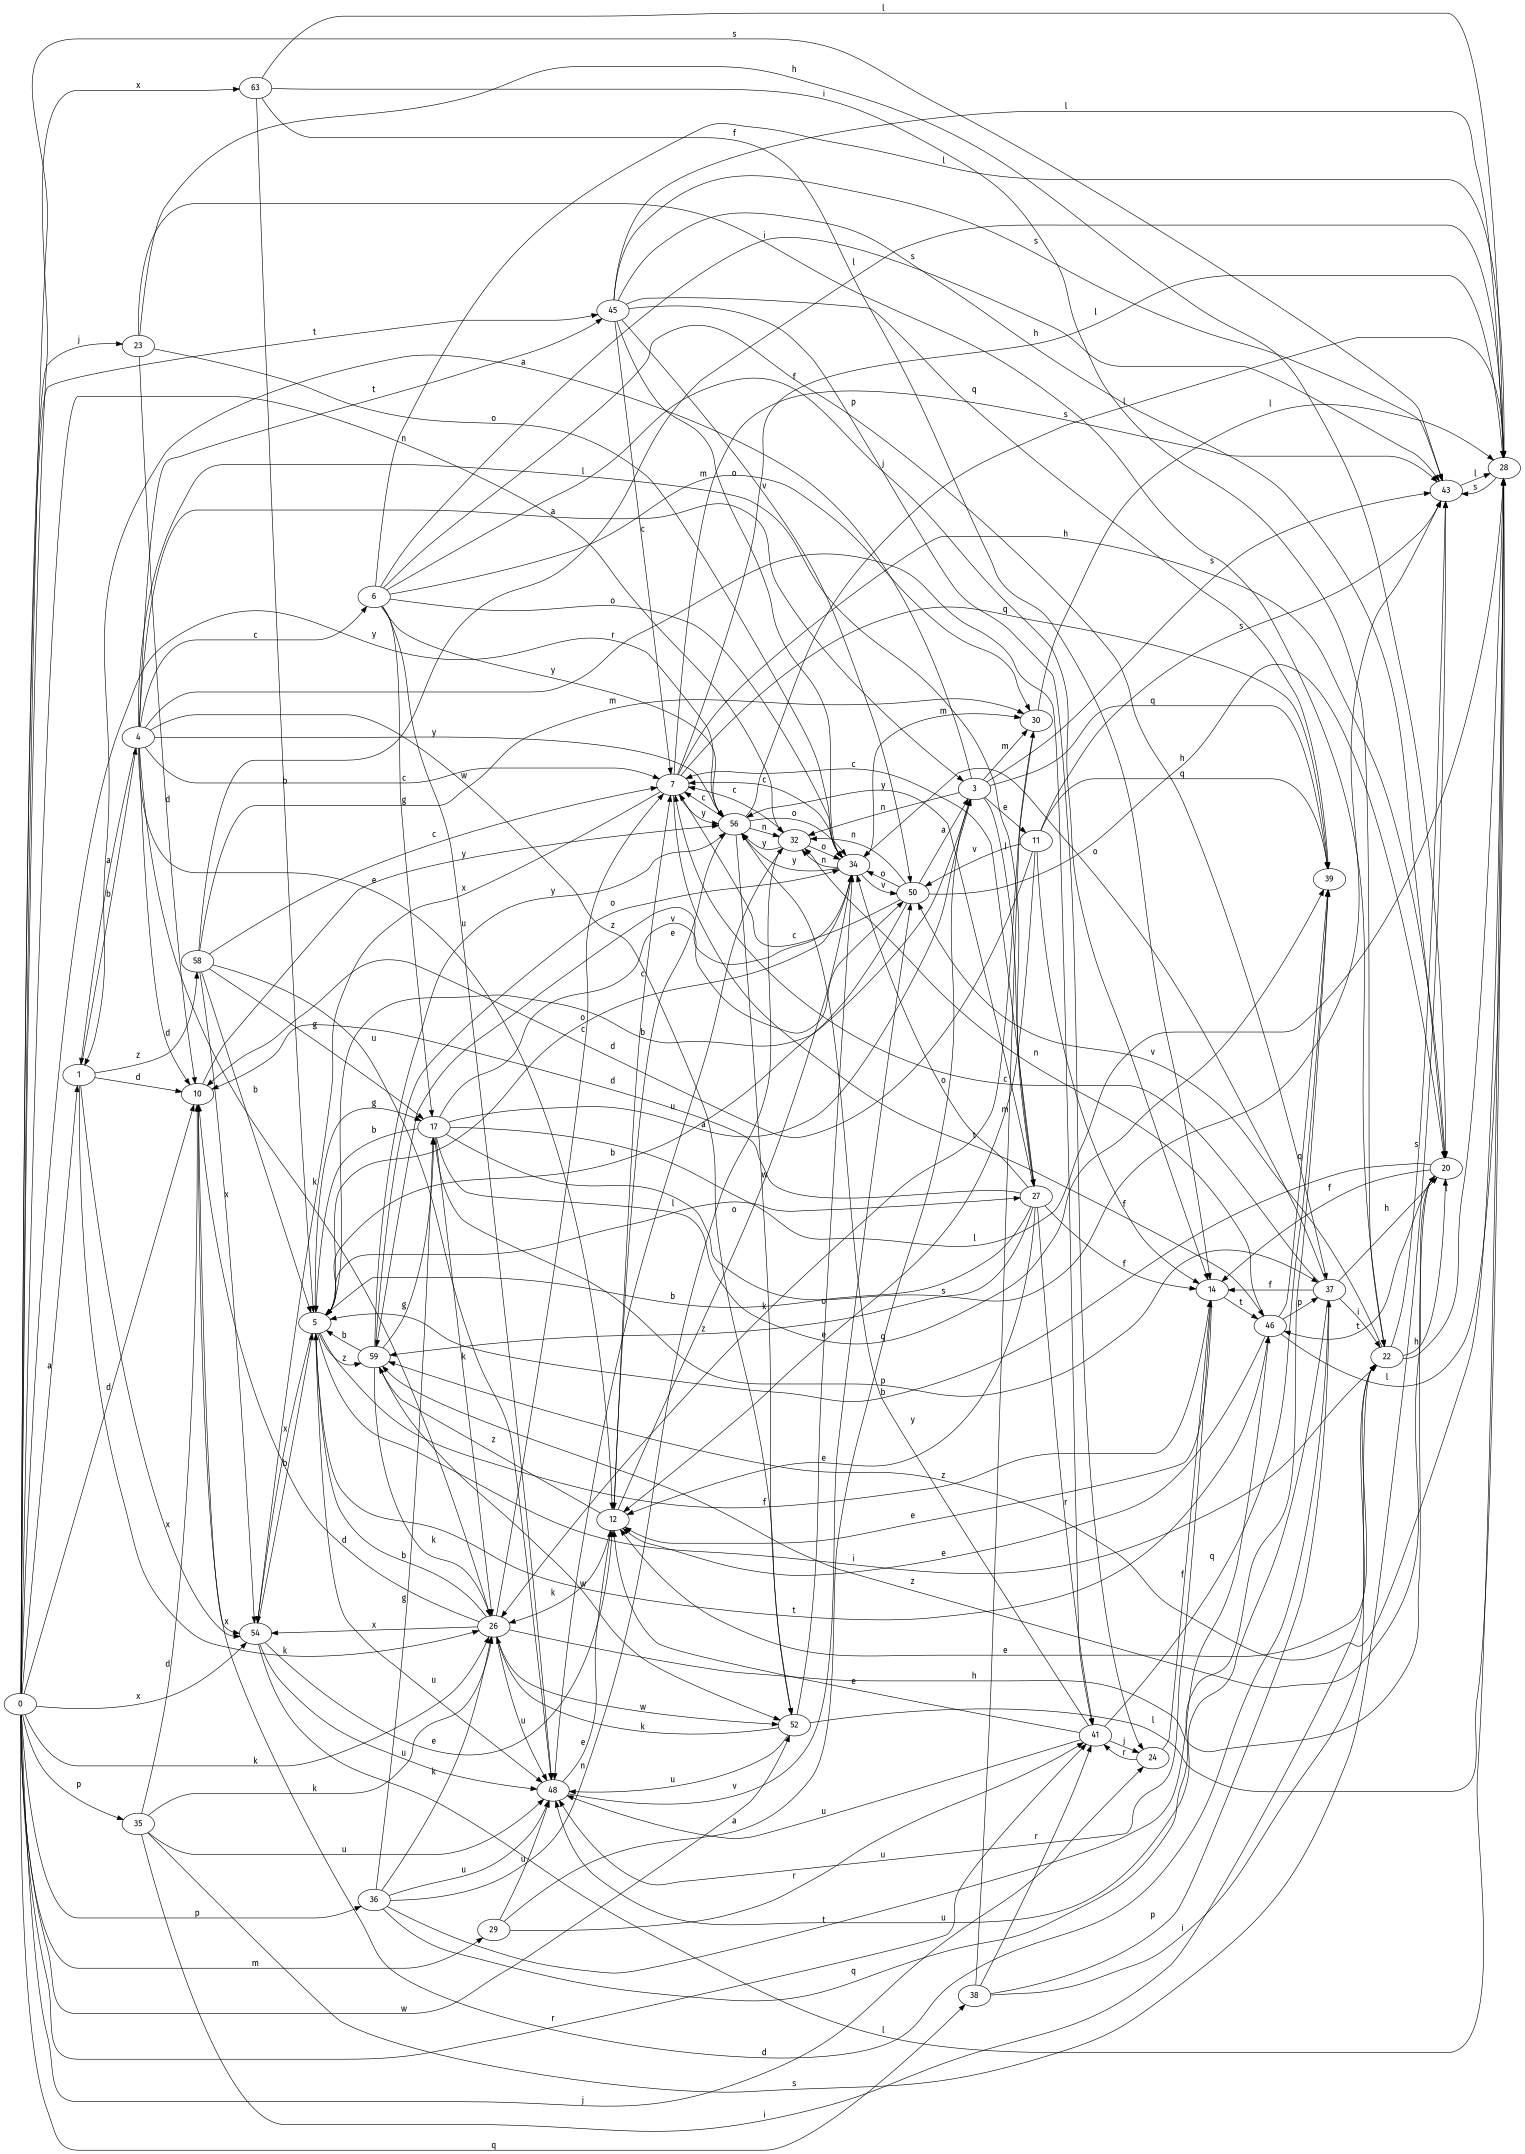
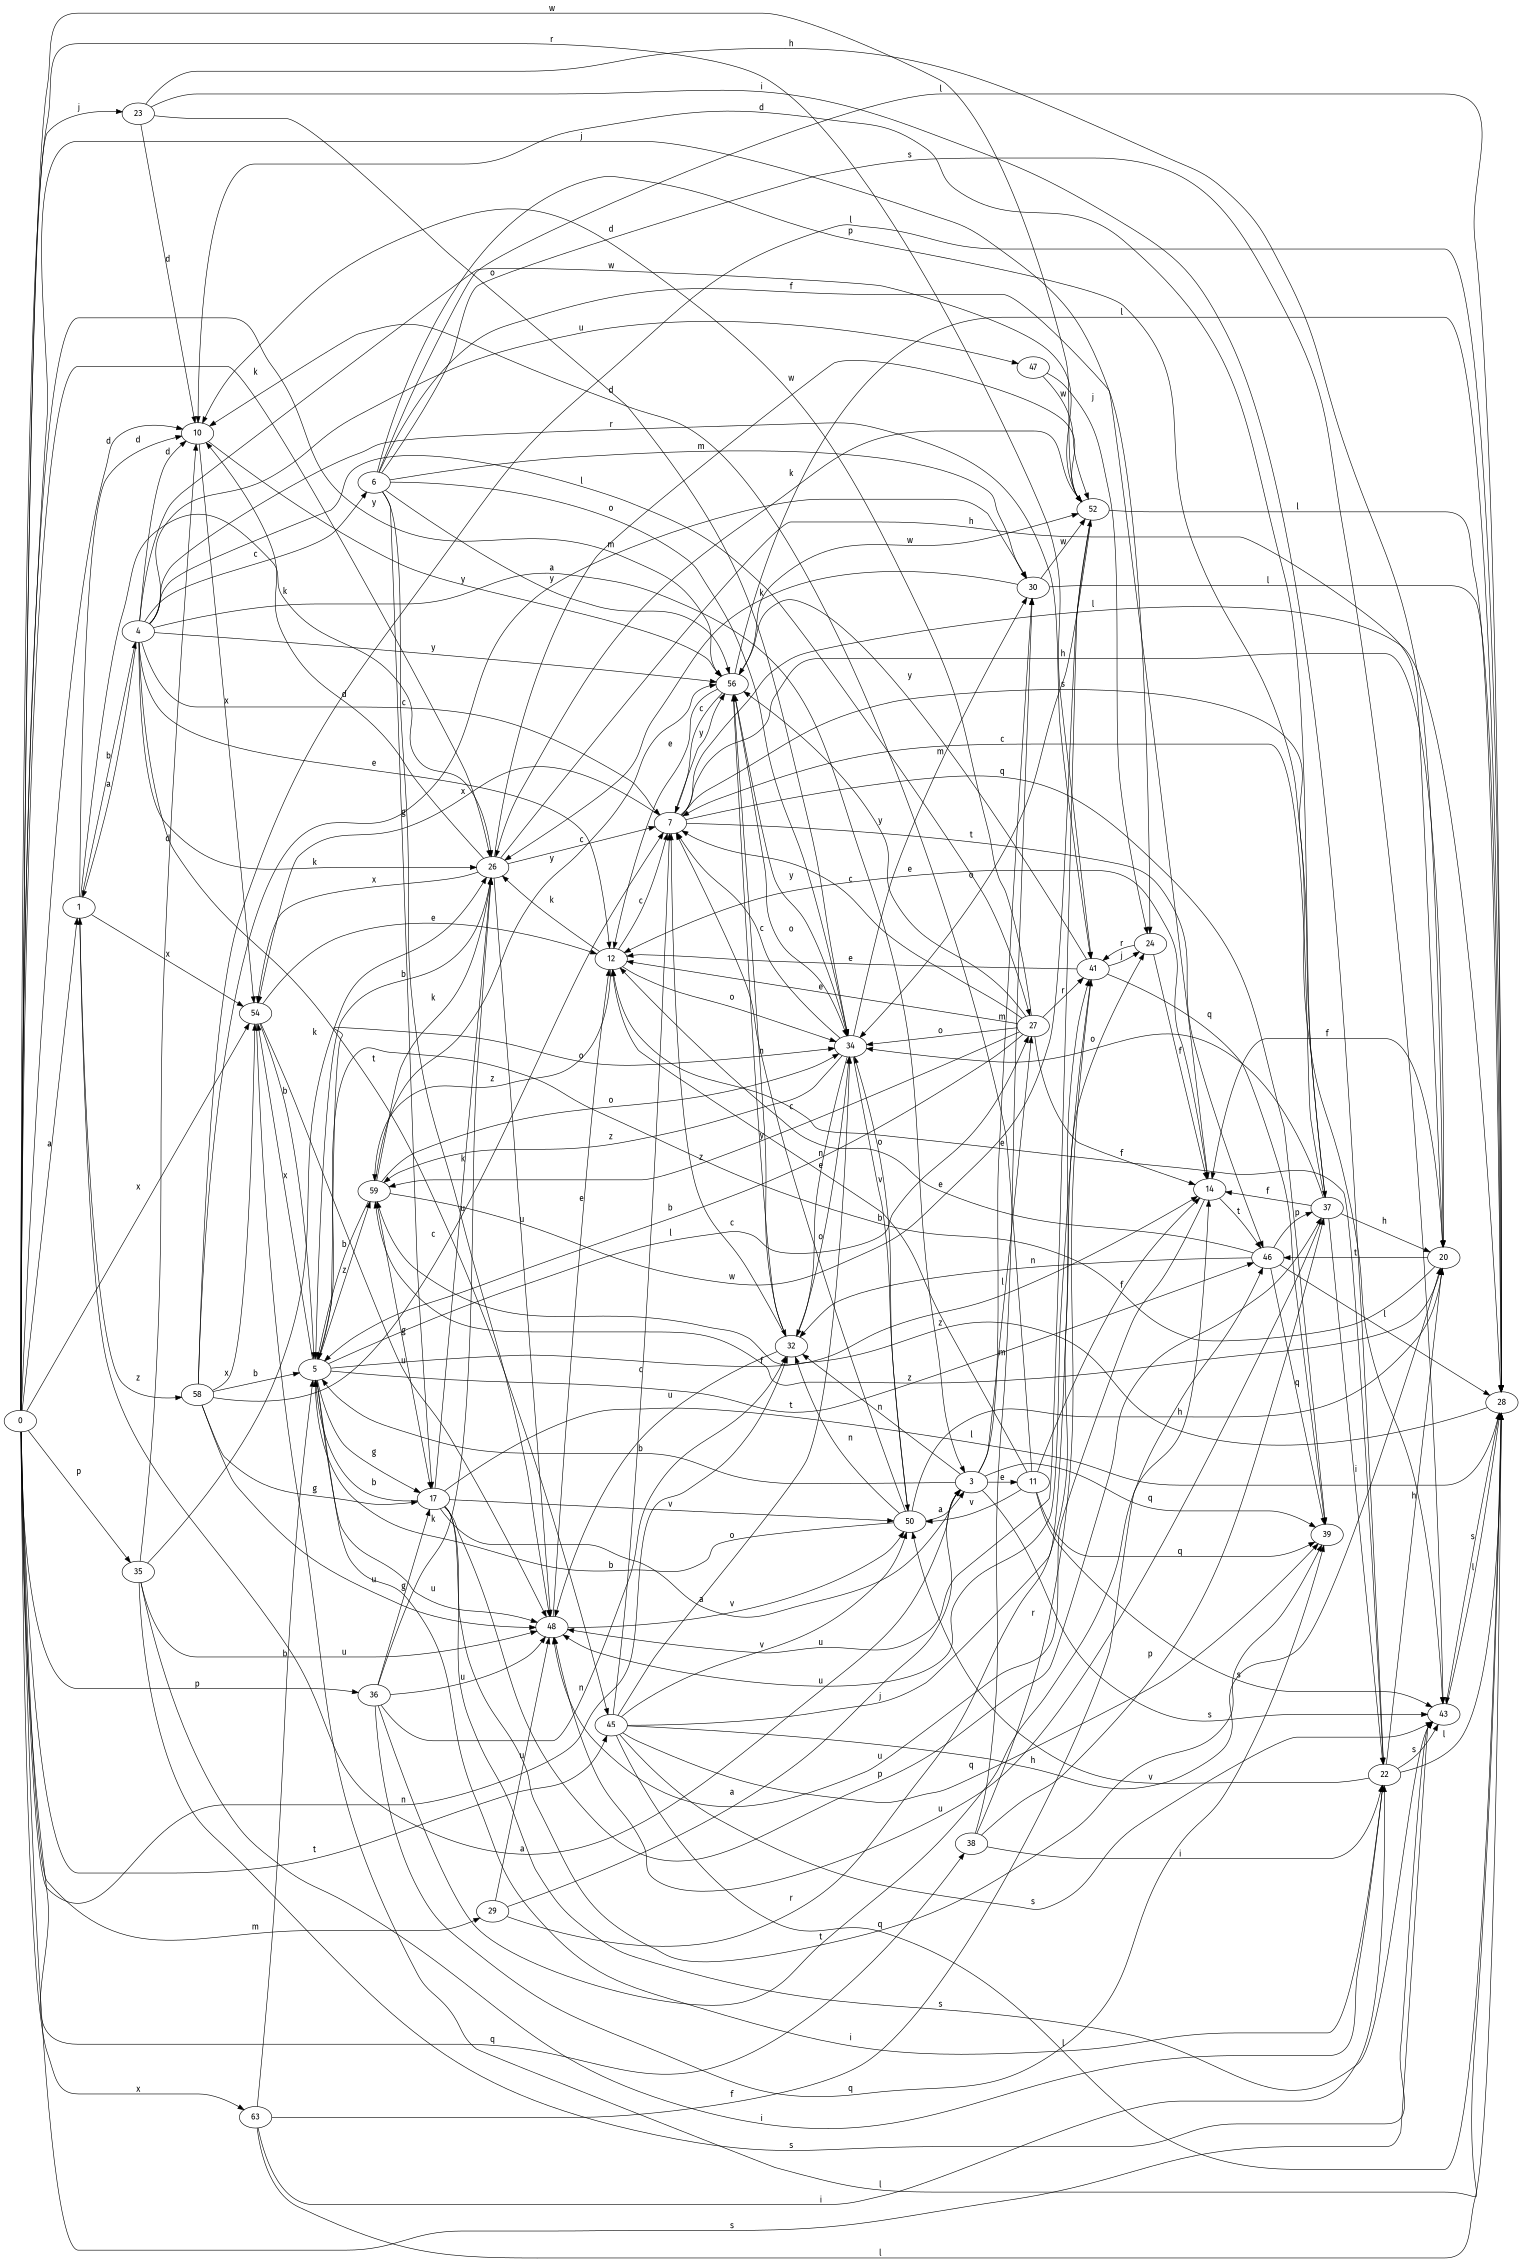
none -> (1033, 368)
none -> (1061, 551)
